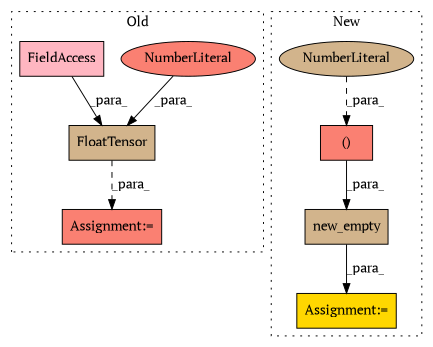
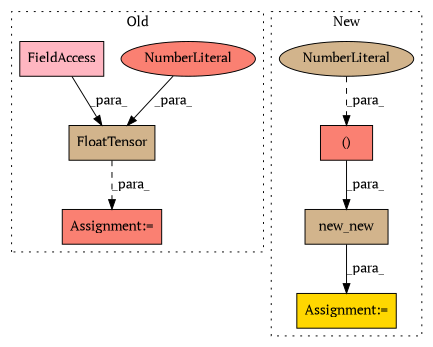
(347, 227) -> (347, 227)
